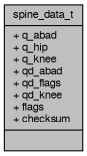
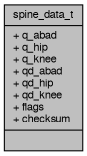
(38, 83) -> (33, 83)
